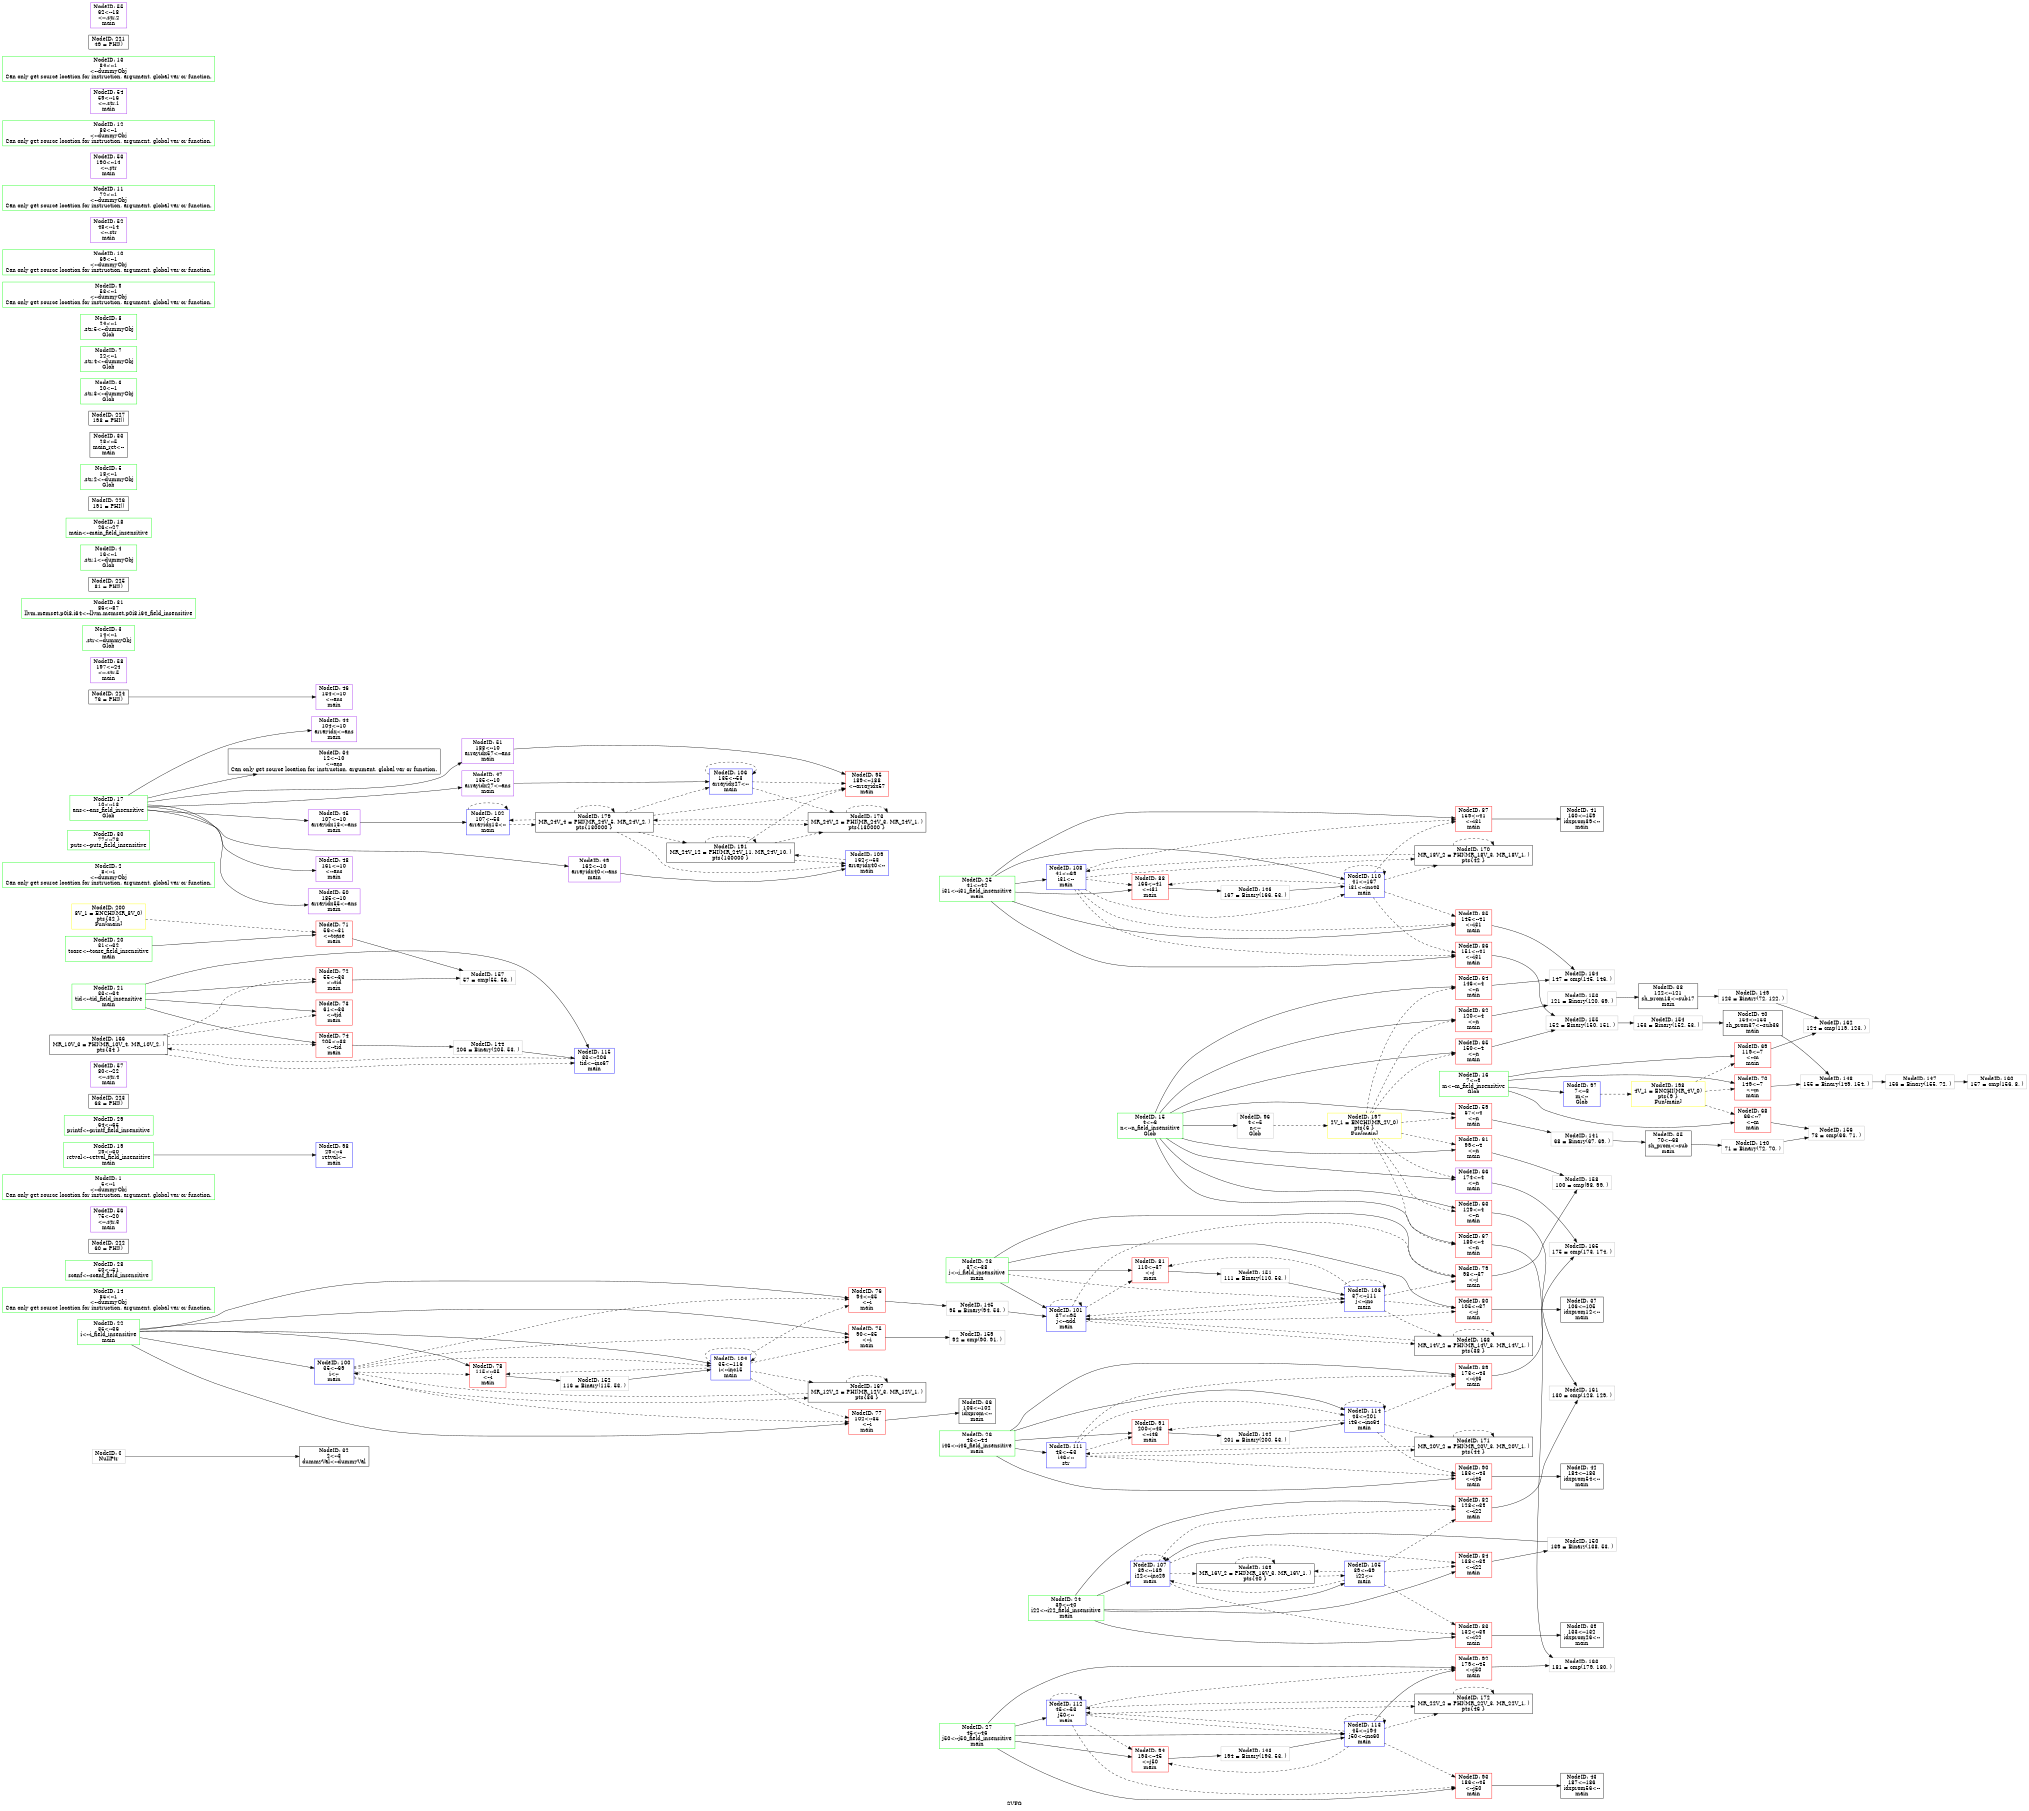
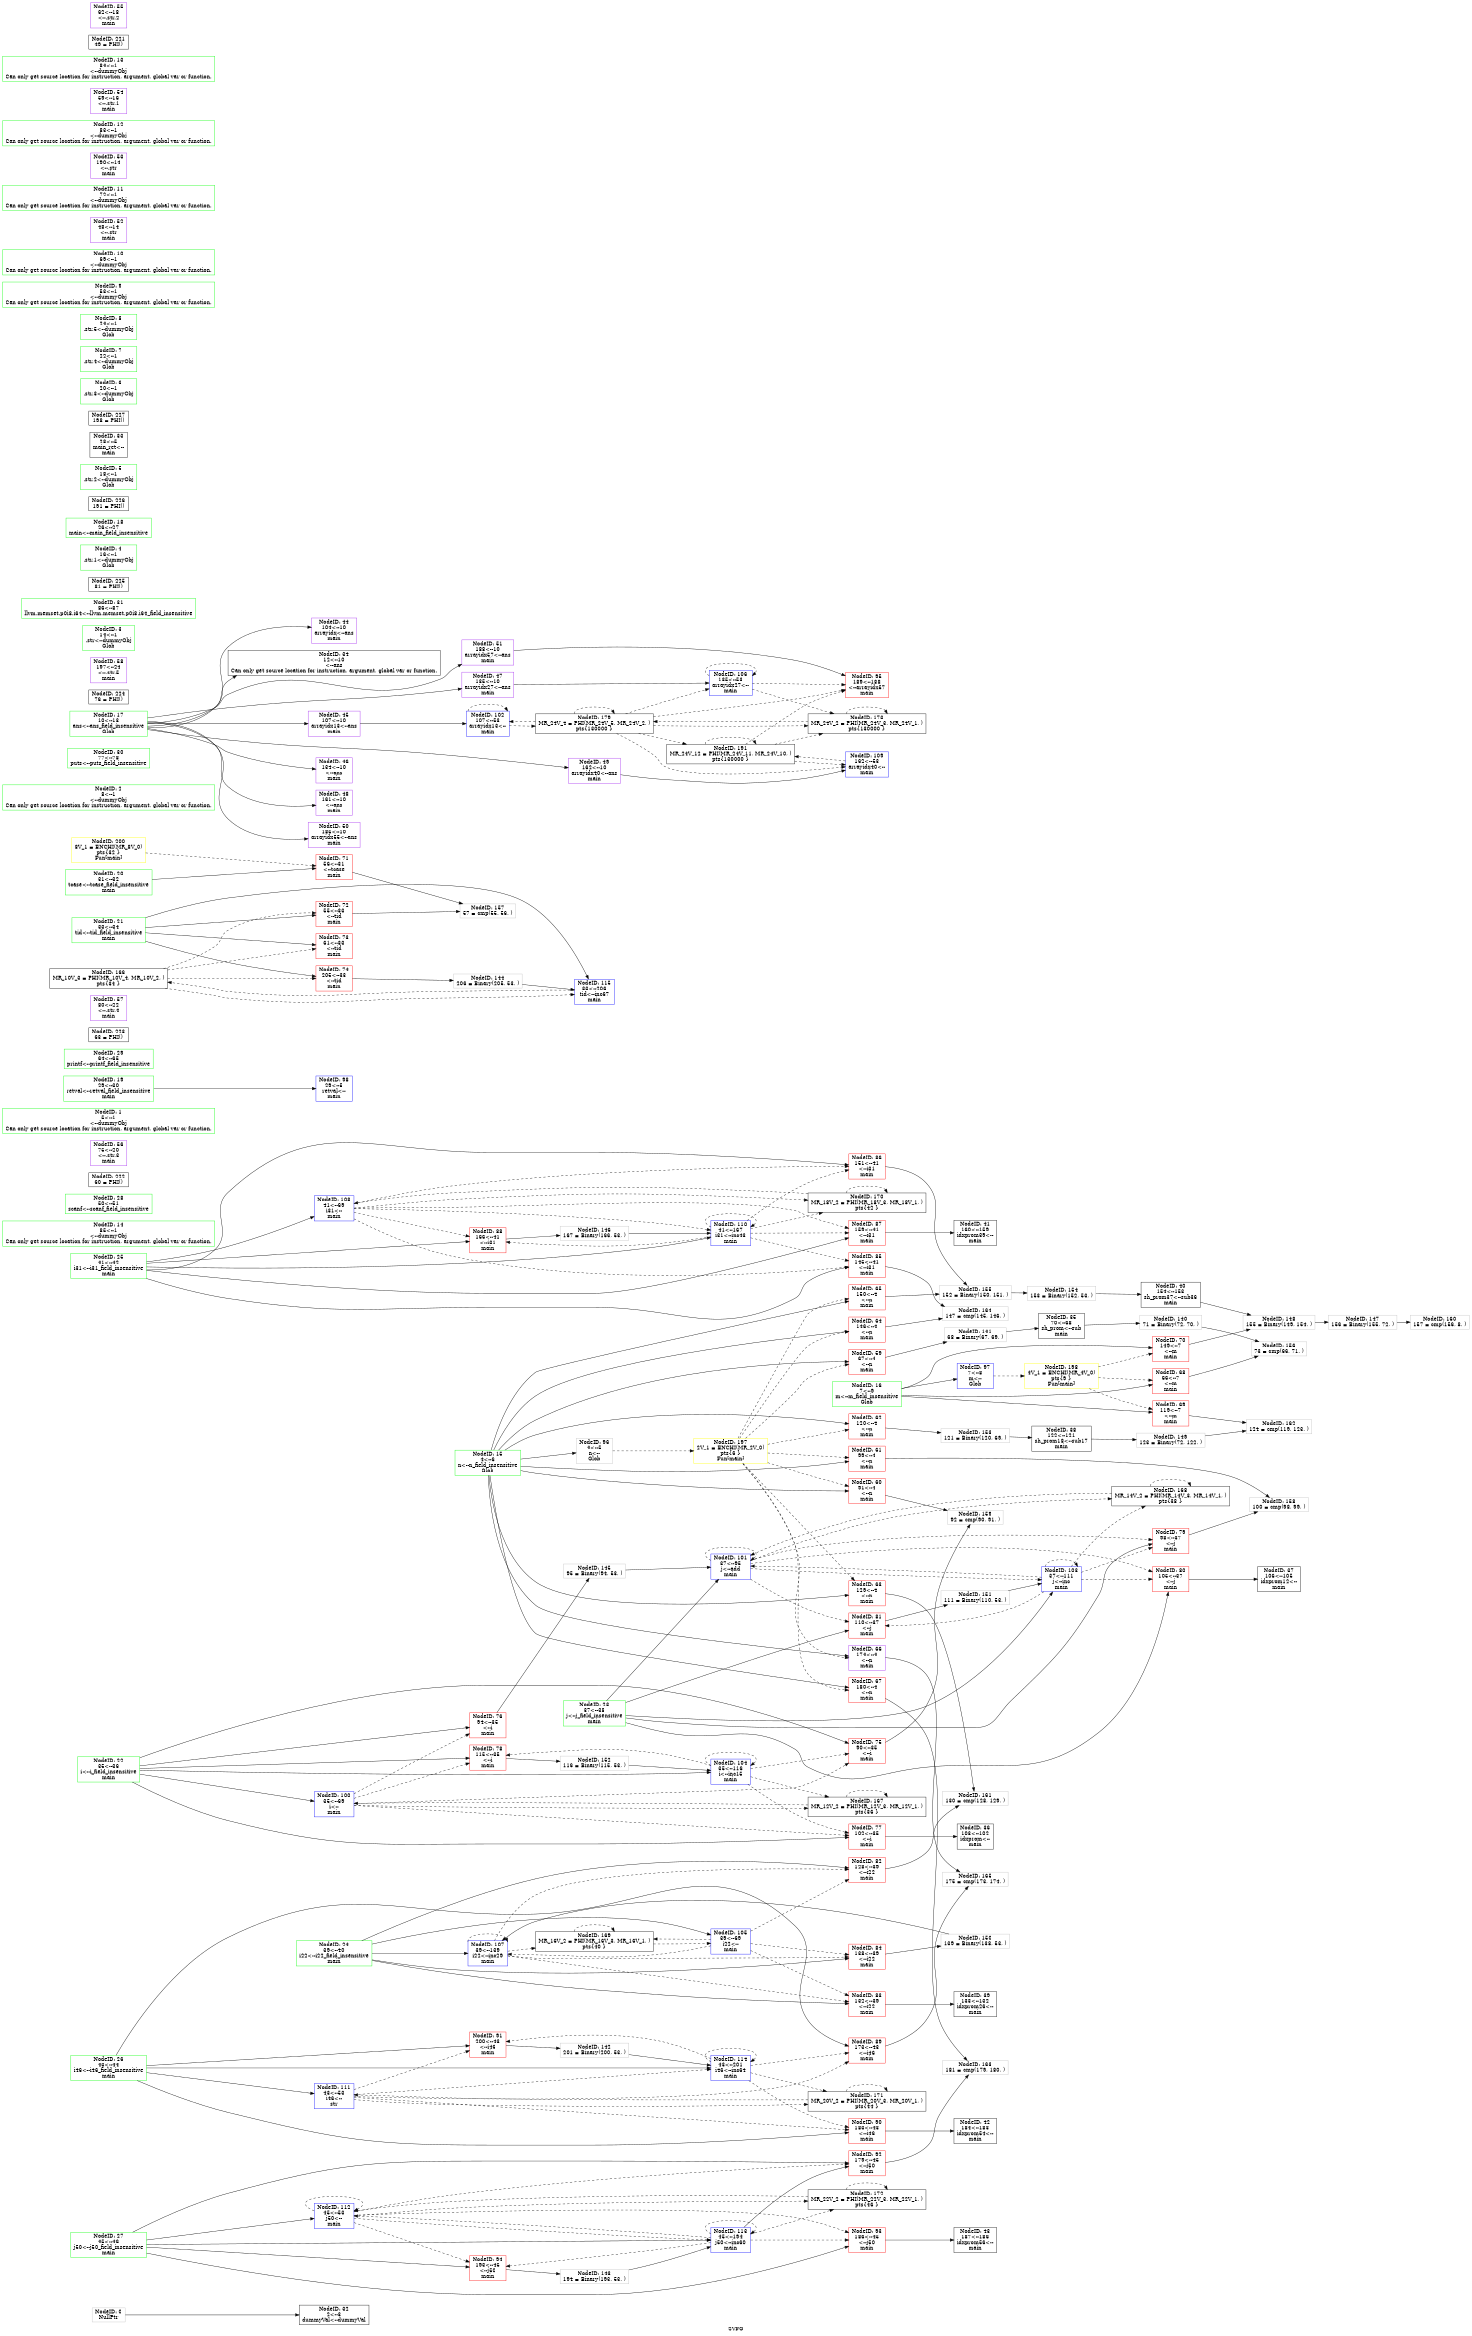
(220, 697) -> (229, 752)
(1174, 1291) -> (861, 1718)
(794, 1329) -> none
(530, 1357) -> none
none -> (867, 1491)
